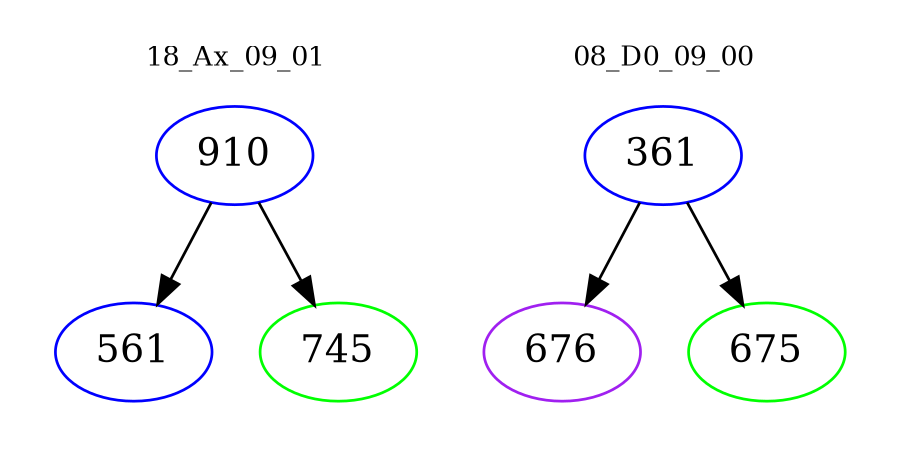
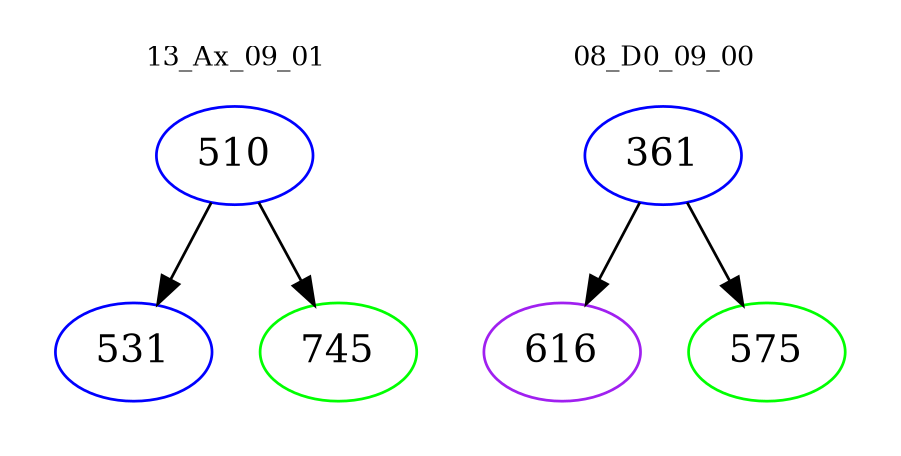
(236, 59) -> (236, 59)
(235, 156) -> (235, 156)
(134, 352) -> (134, 352)
(562, 352) -> (562, 352)
(767, 352) -> (767, 352)
